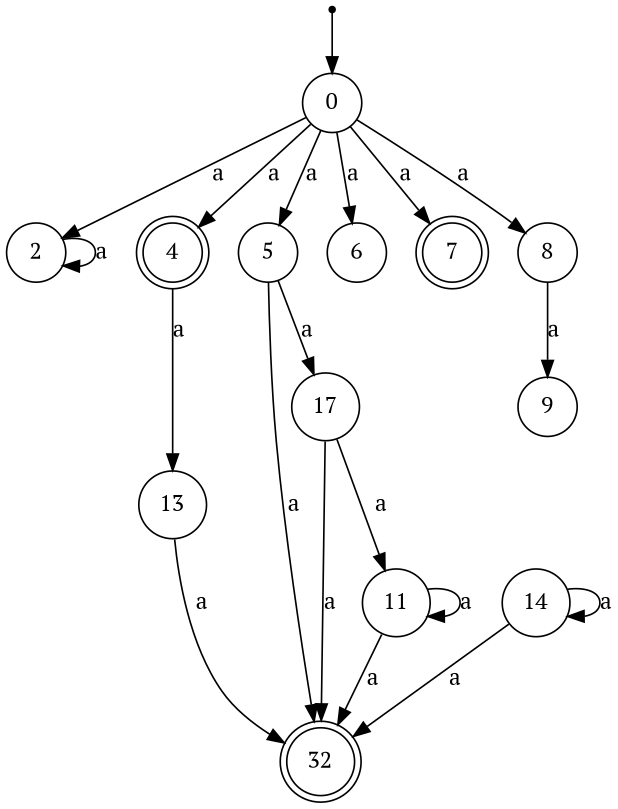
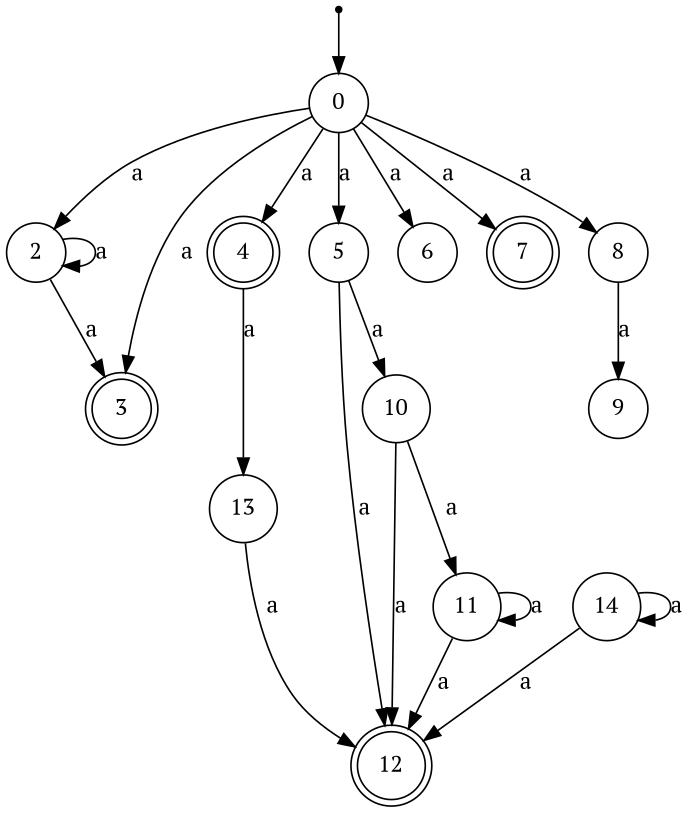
(326, 407) -> (396, 409)
none -> (122, 409)
(321, 762) -> (391, 766)
